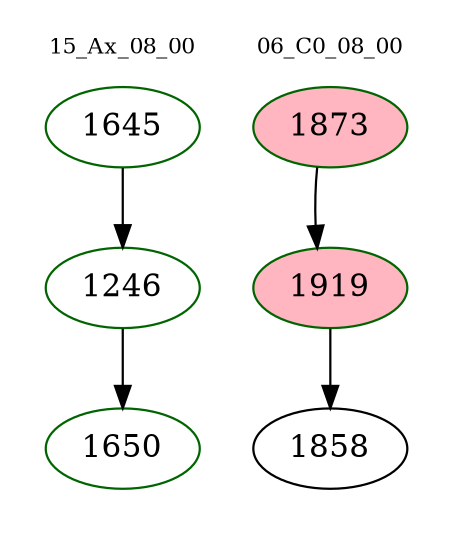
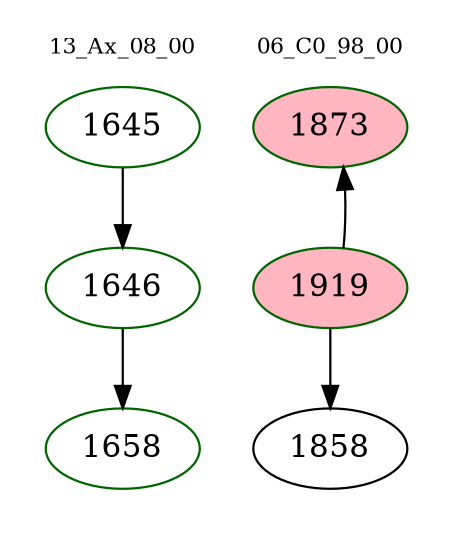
(123, 48) -> (123, 48)
(330, 48) -> (330, 48)
(315, 196) -> (345, 219)
(123, 288) -> (123, 288)
(123, 449) -> (123, 449)
